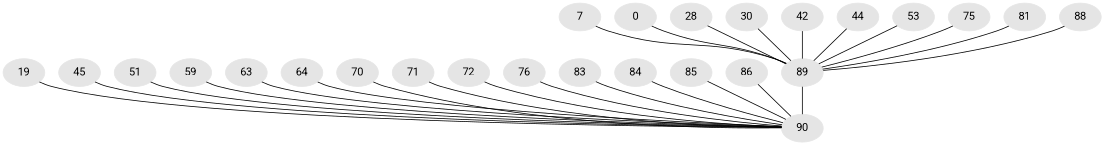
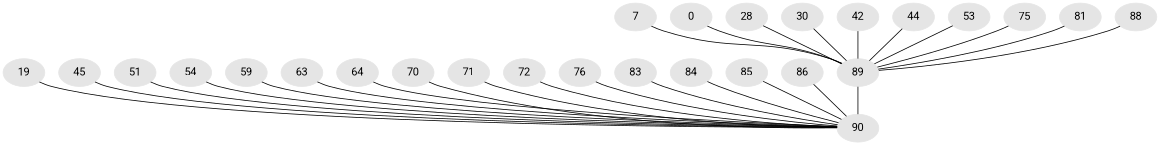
none -> (191, 73)
